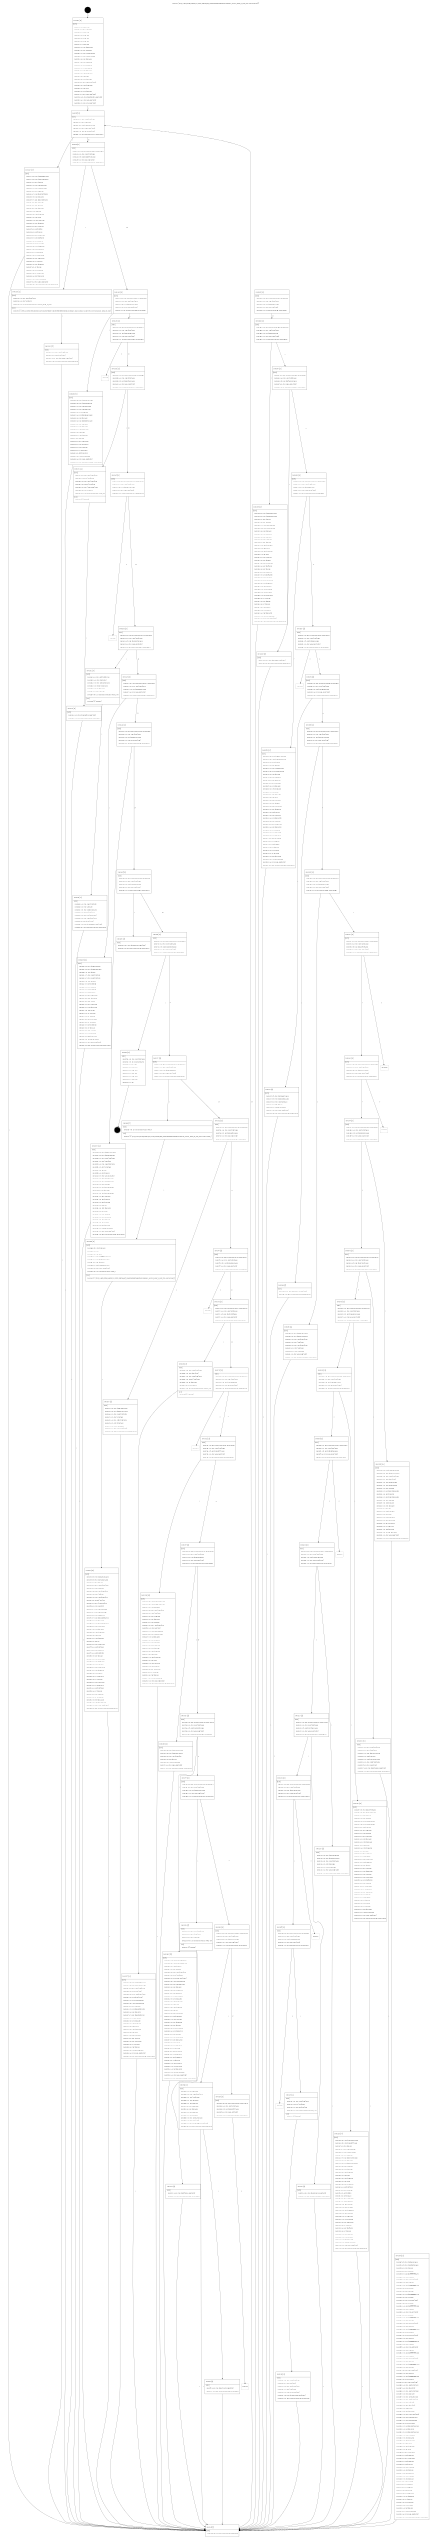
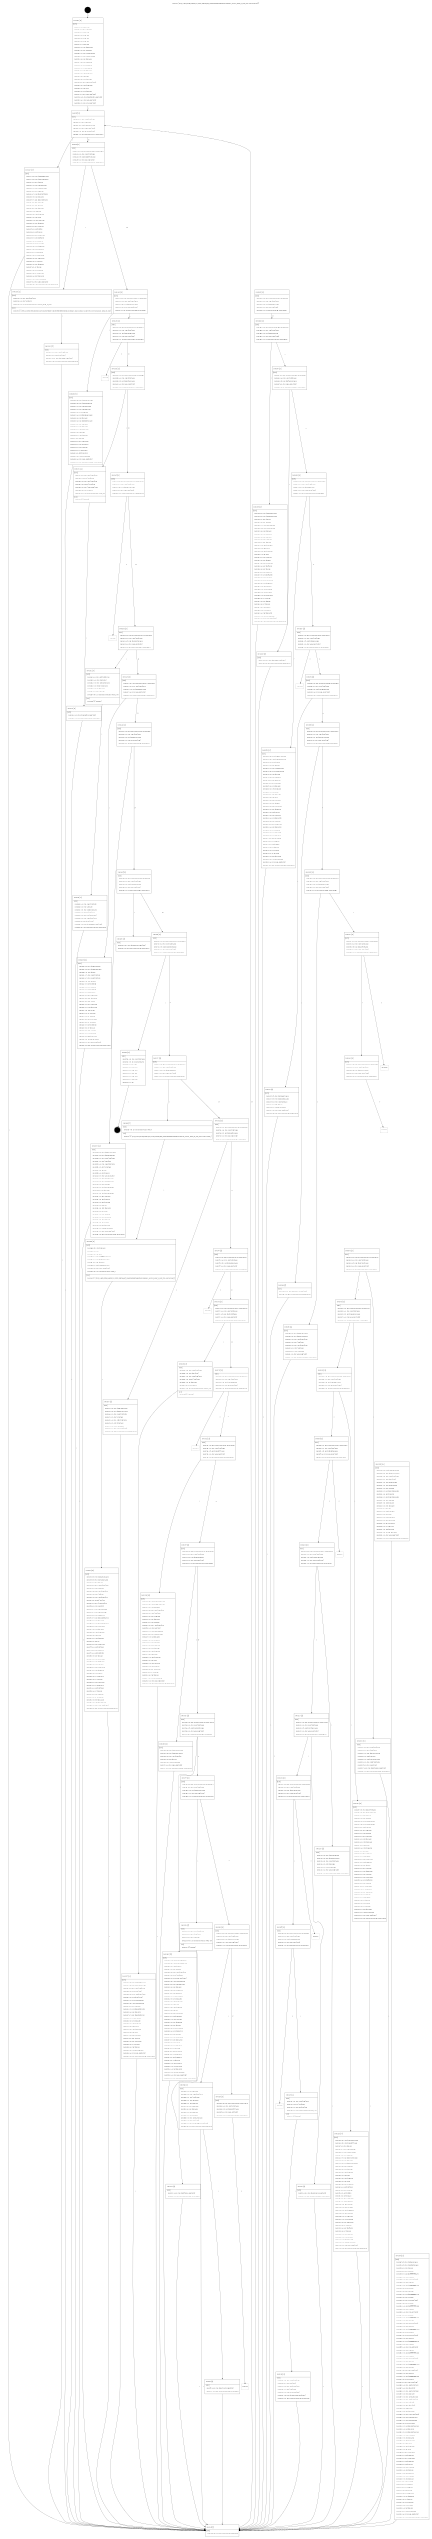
(362, 1130) -> none
